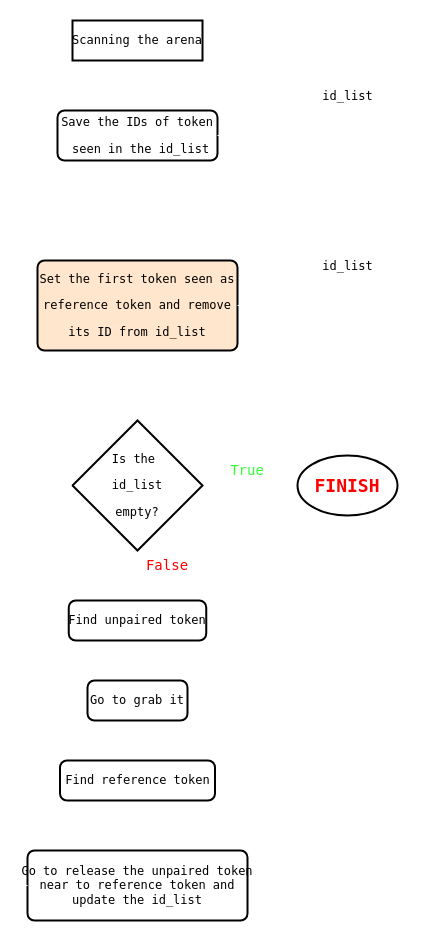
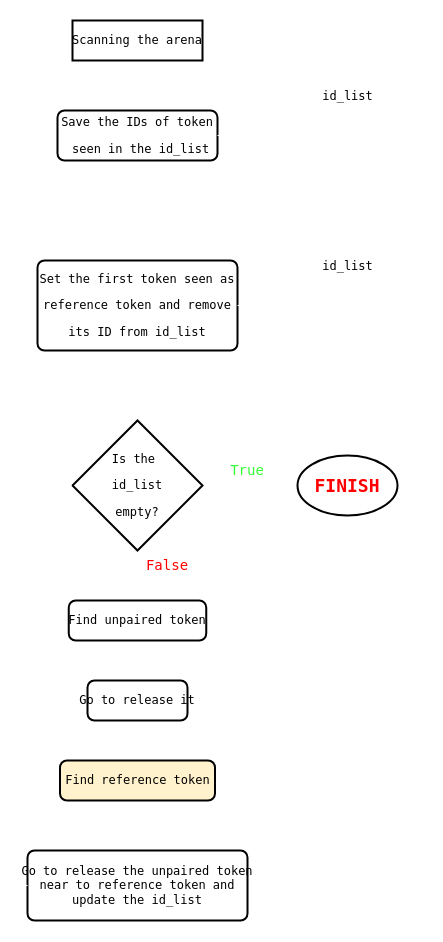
(138, 306) -> (138, 306)
(138, 701) -> (138, 701)
(138, 781) -> (138, 781)
